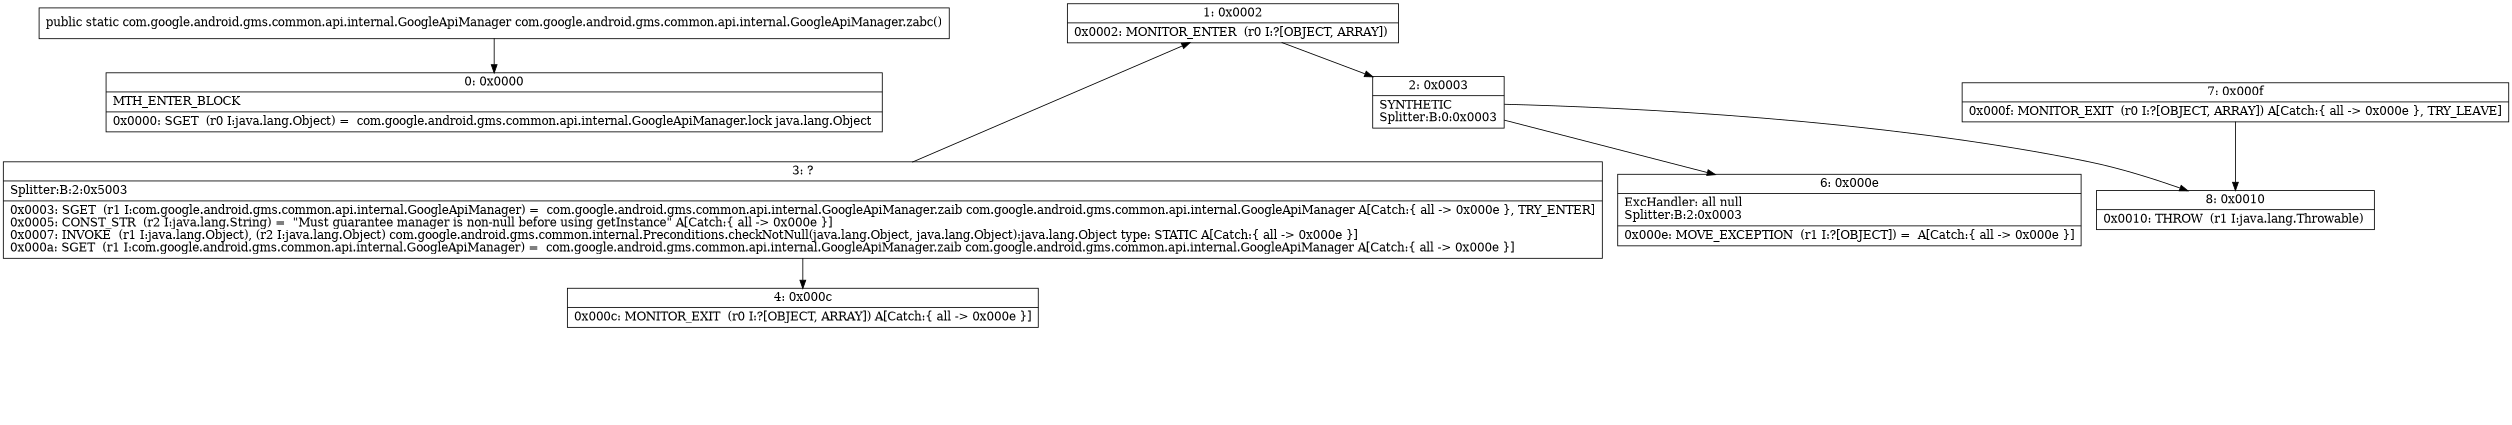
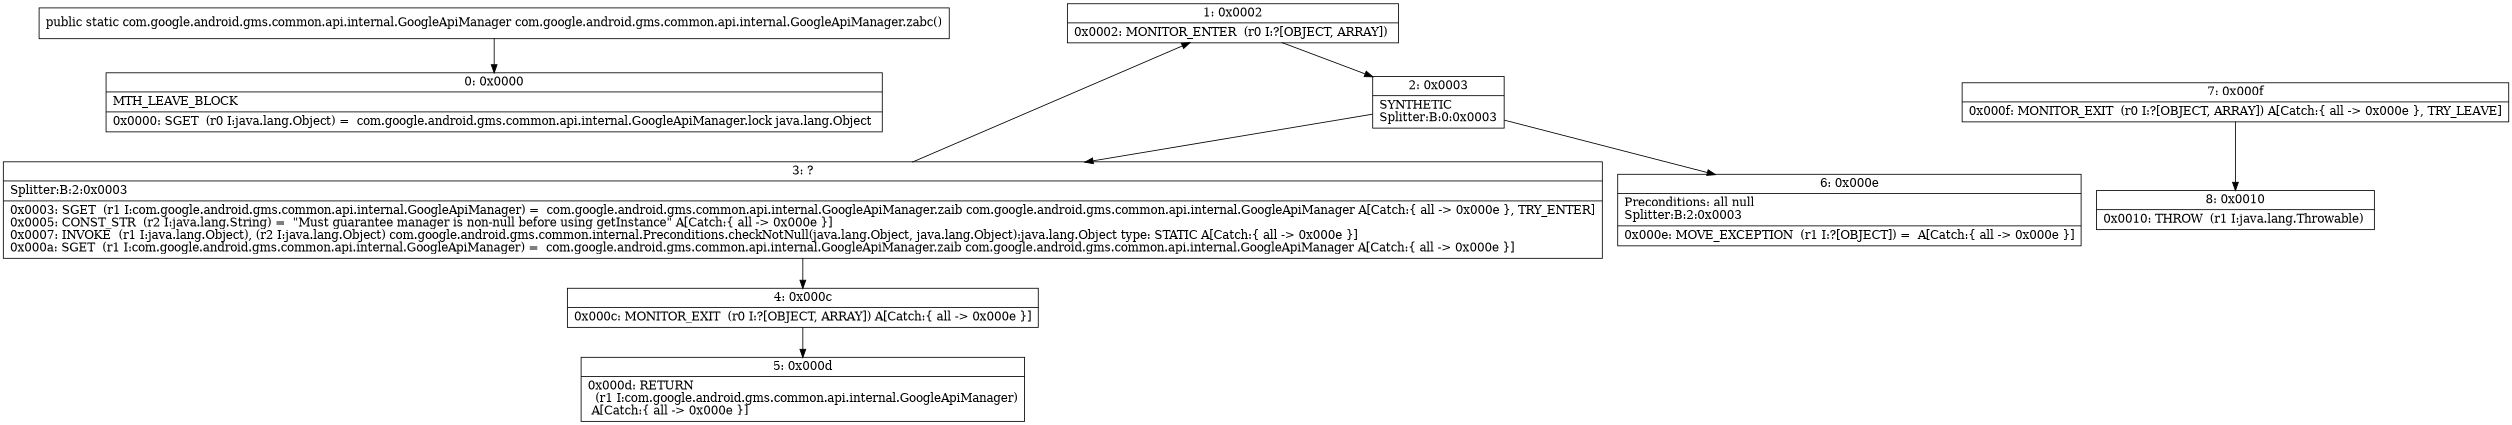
(177, 101) -> (176, 101)
(1845, 126) -> (1233, 137)
(69, 191) -> (69, 191)
(1683, 203) -> (1690, 203)
none -> (803, 389)
